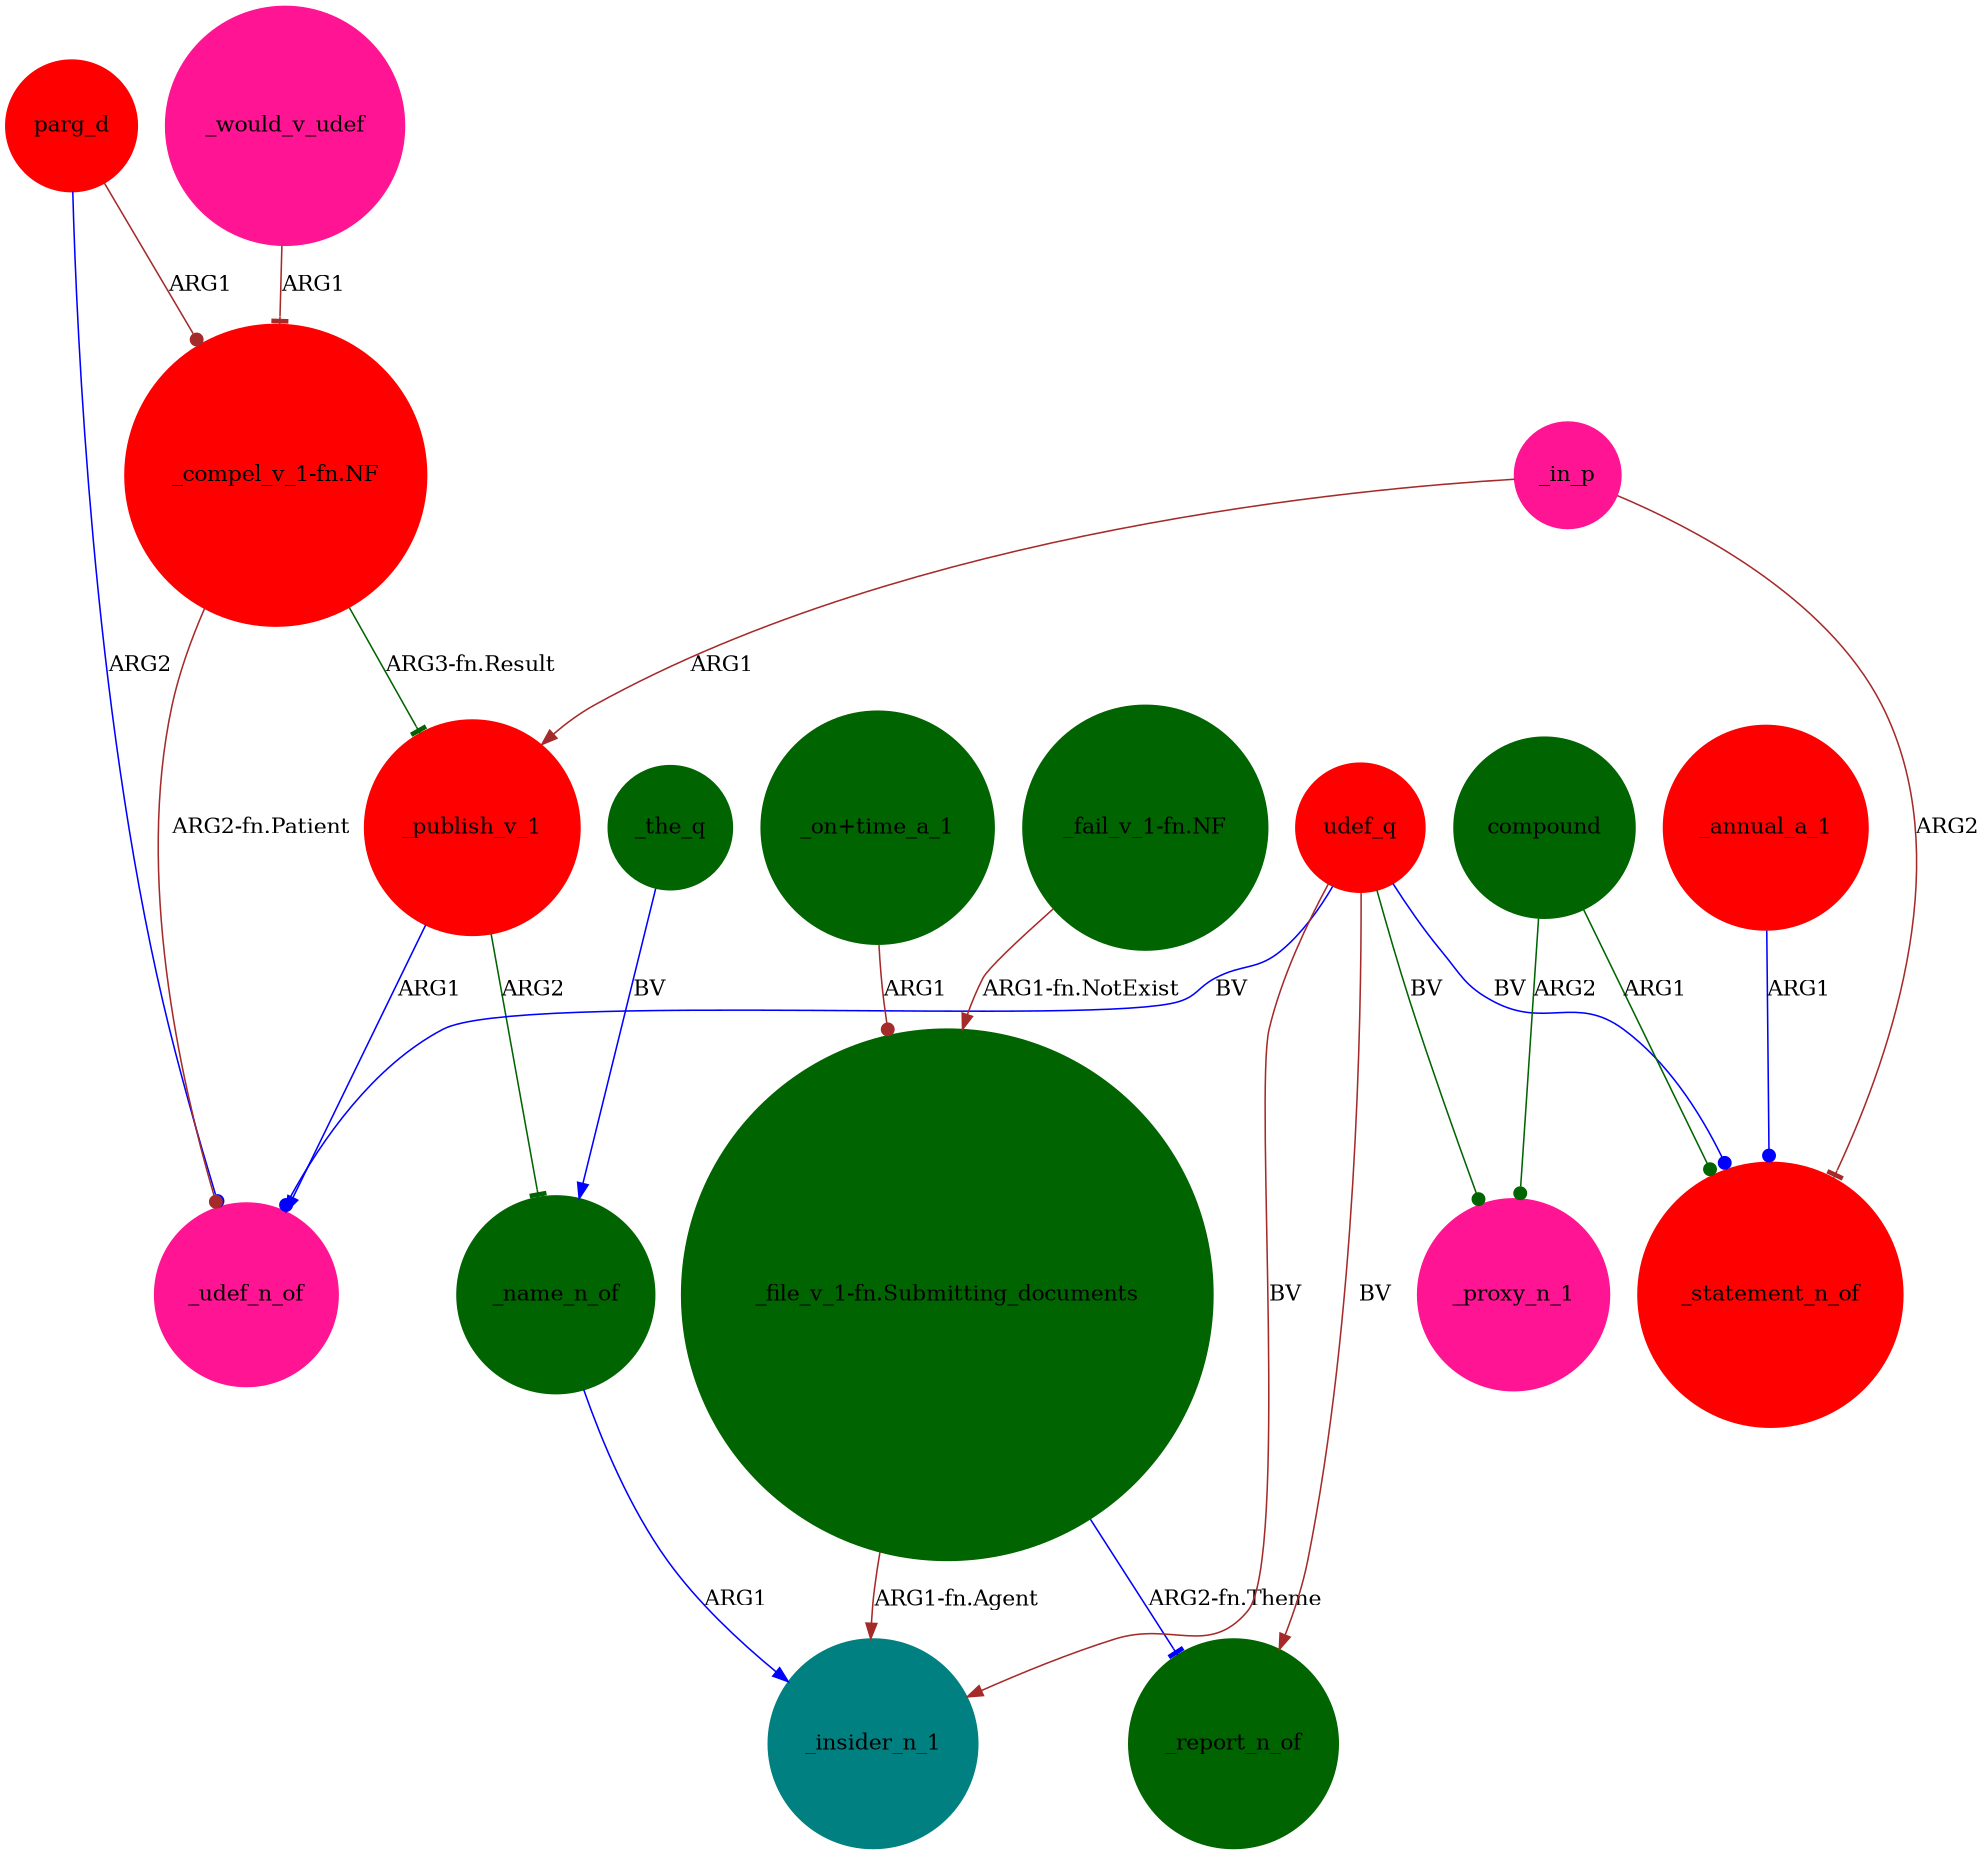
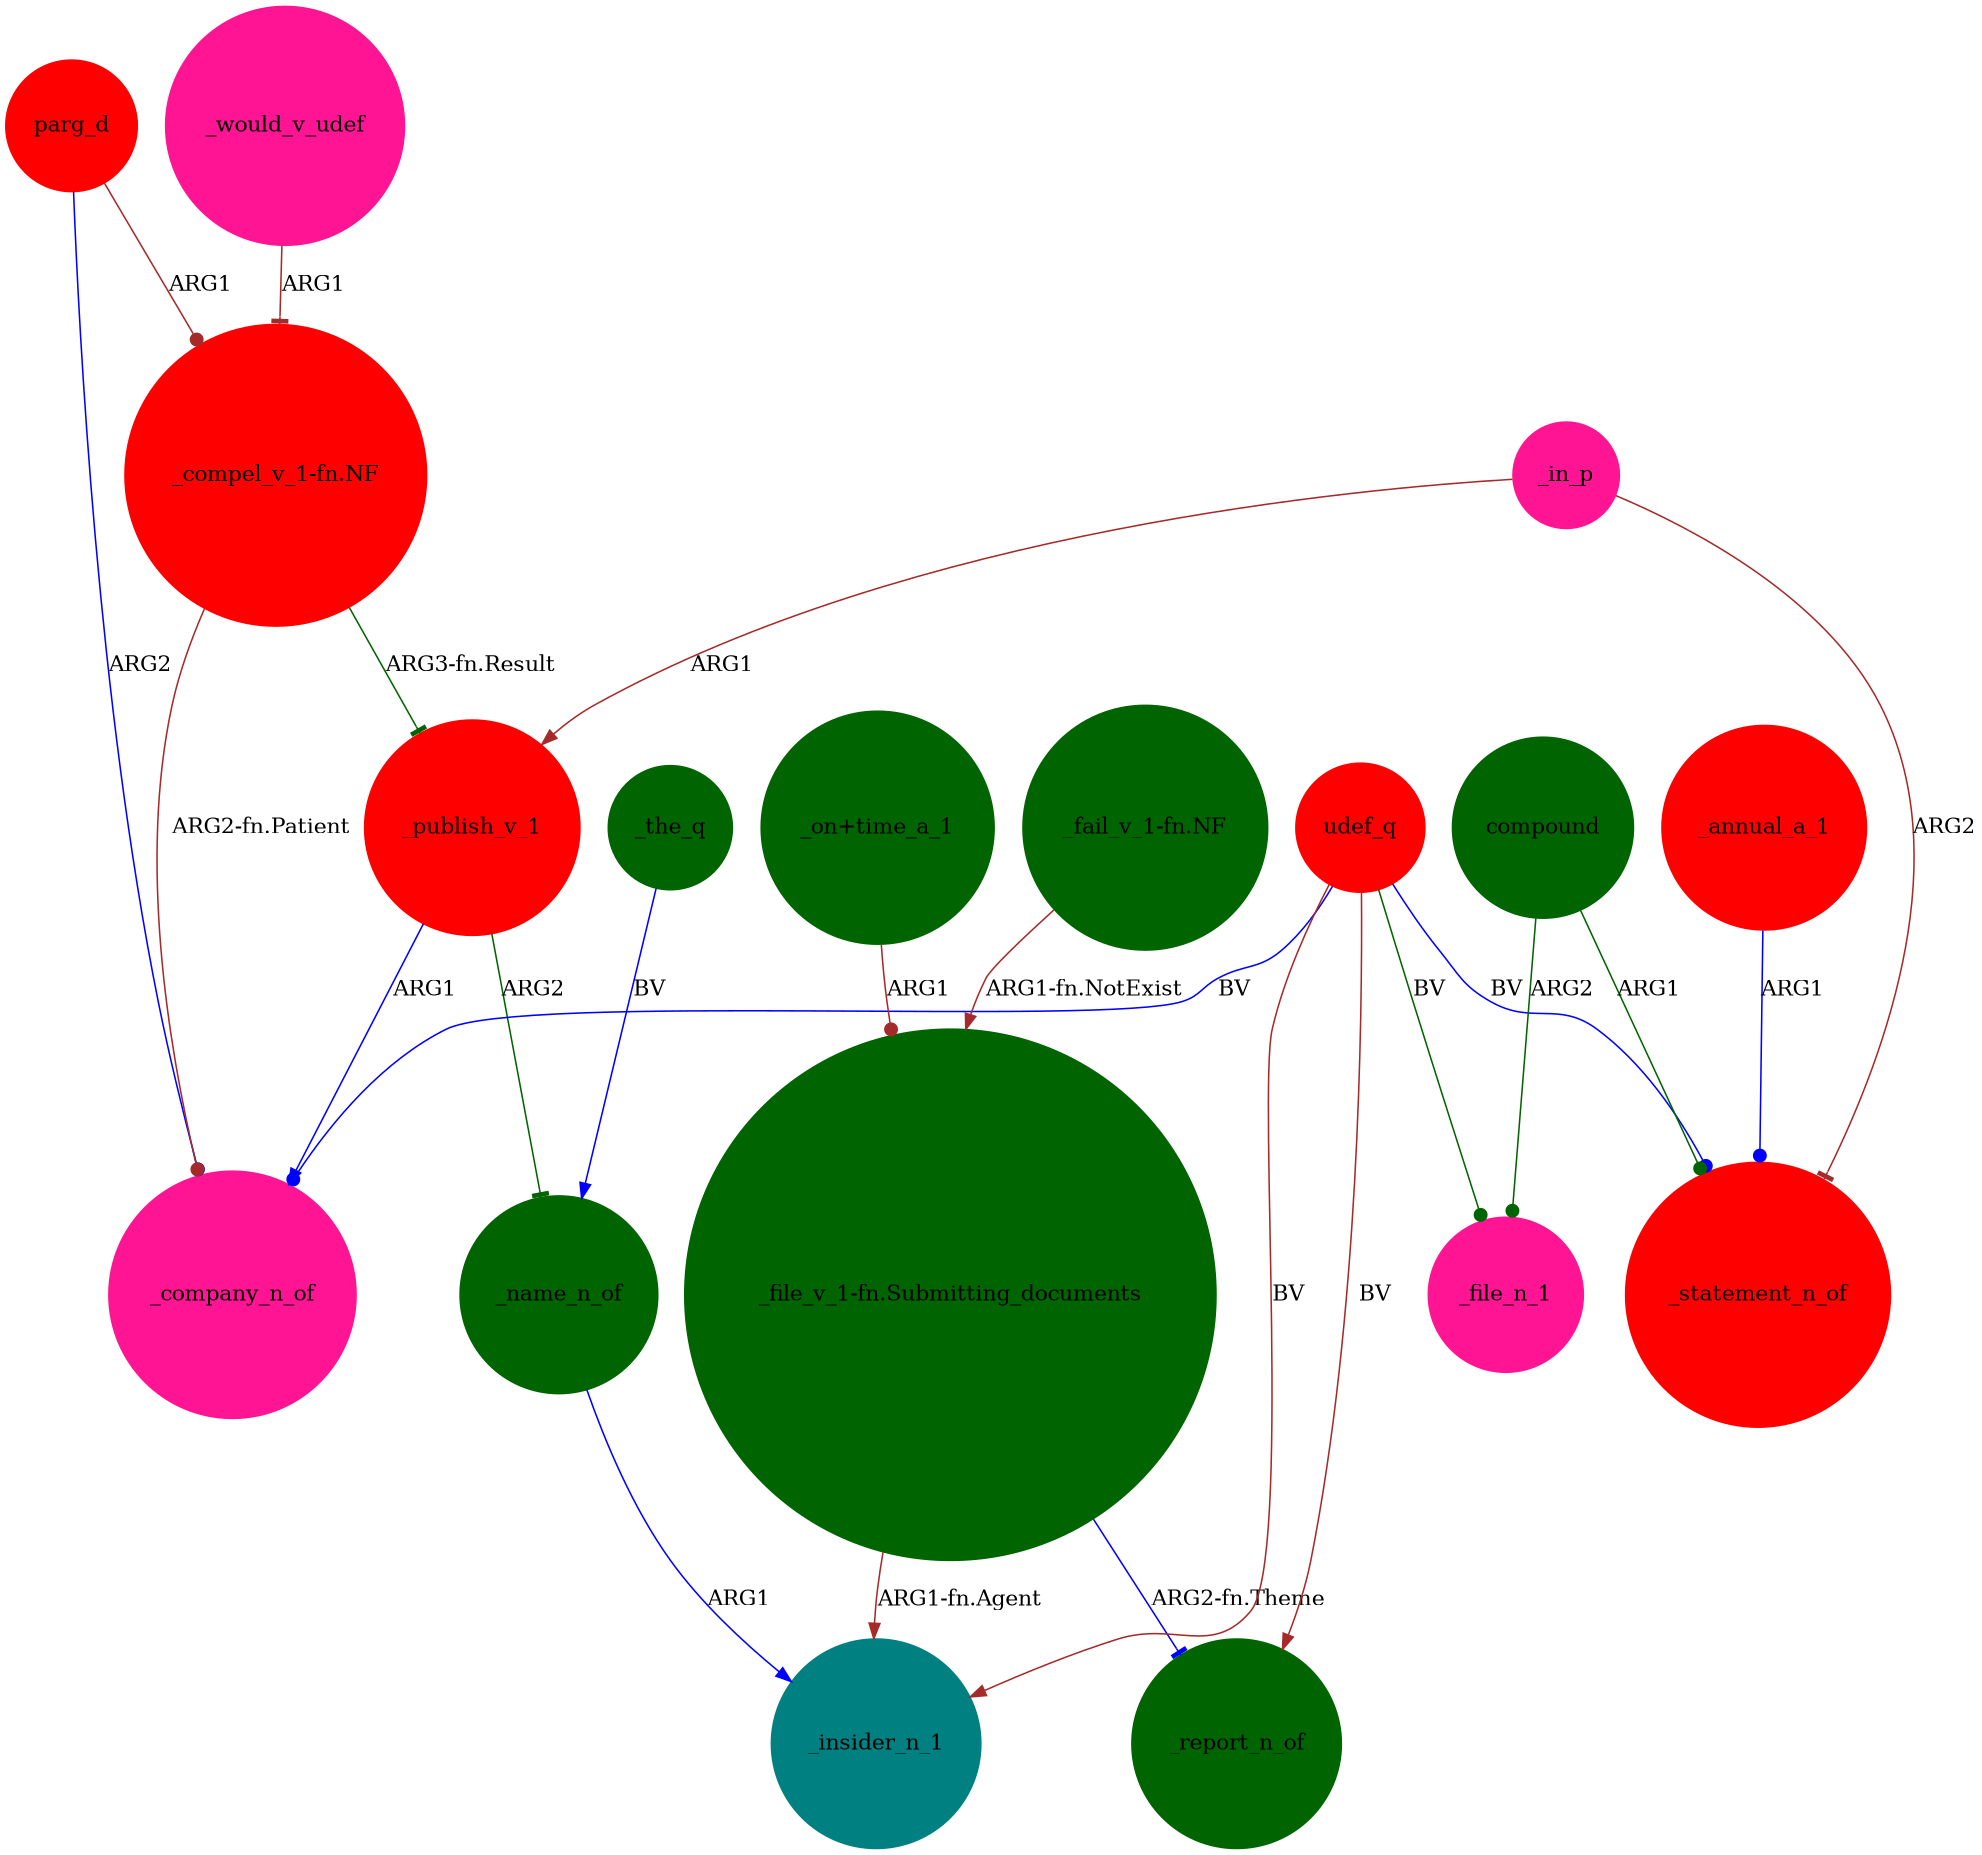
(246, 1295) -> (232, 1295)
(1514, 1295) -> (1506, 1295)
